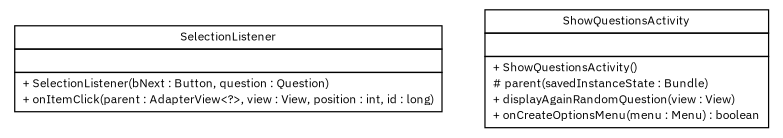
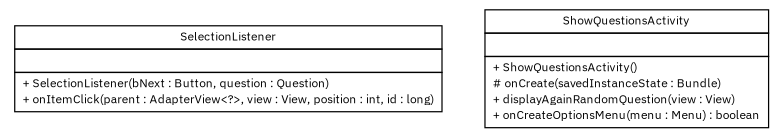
(601, 83) -> (607, 83)
